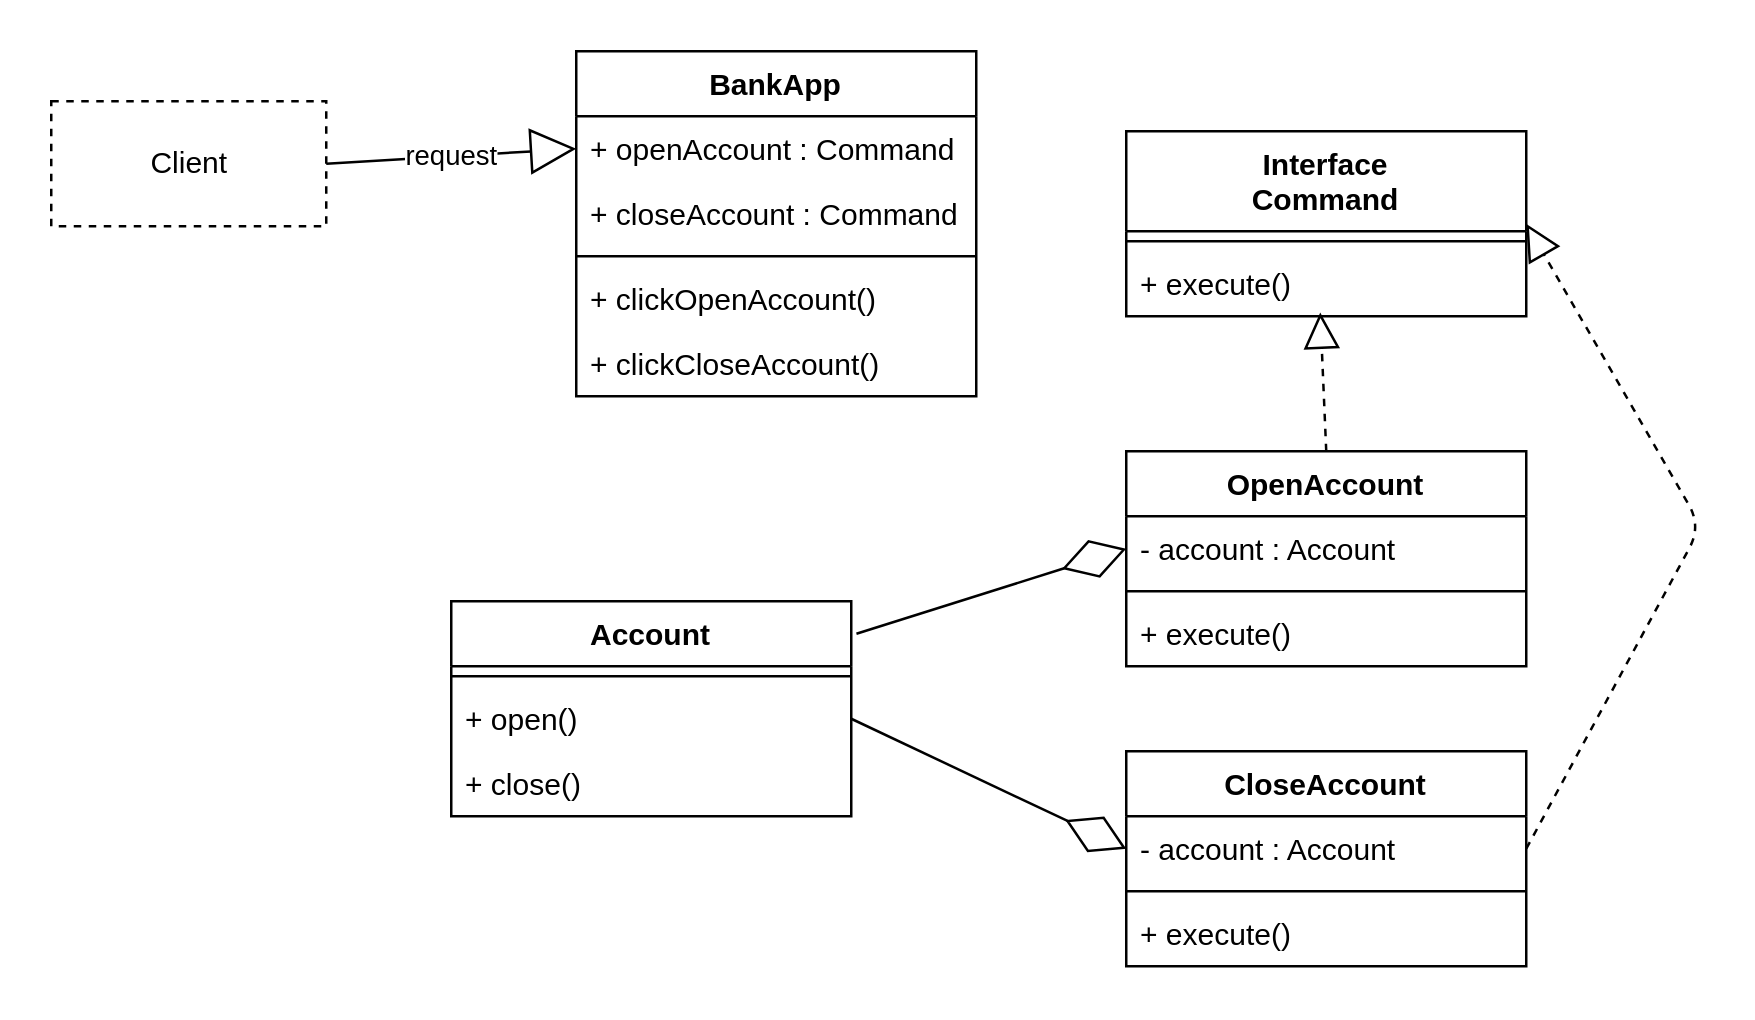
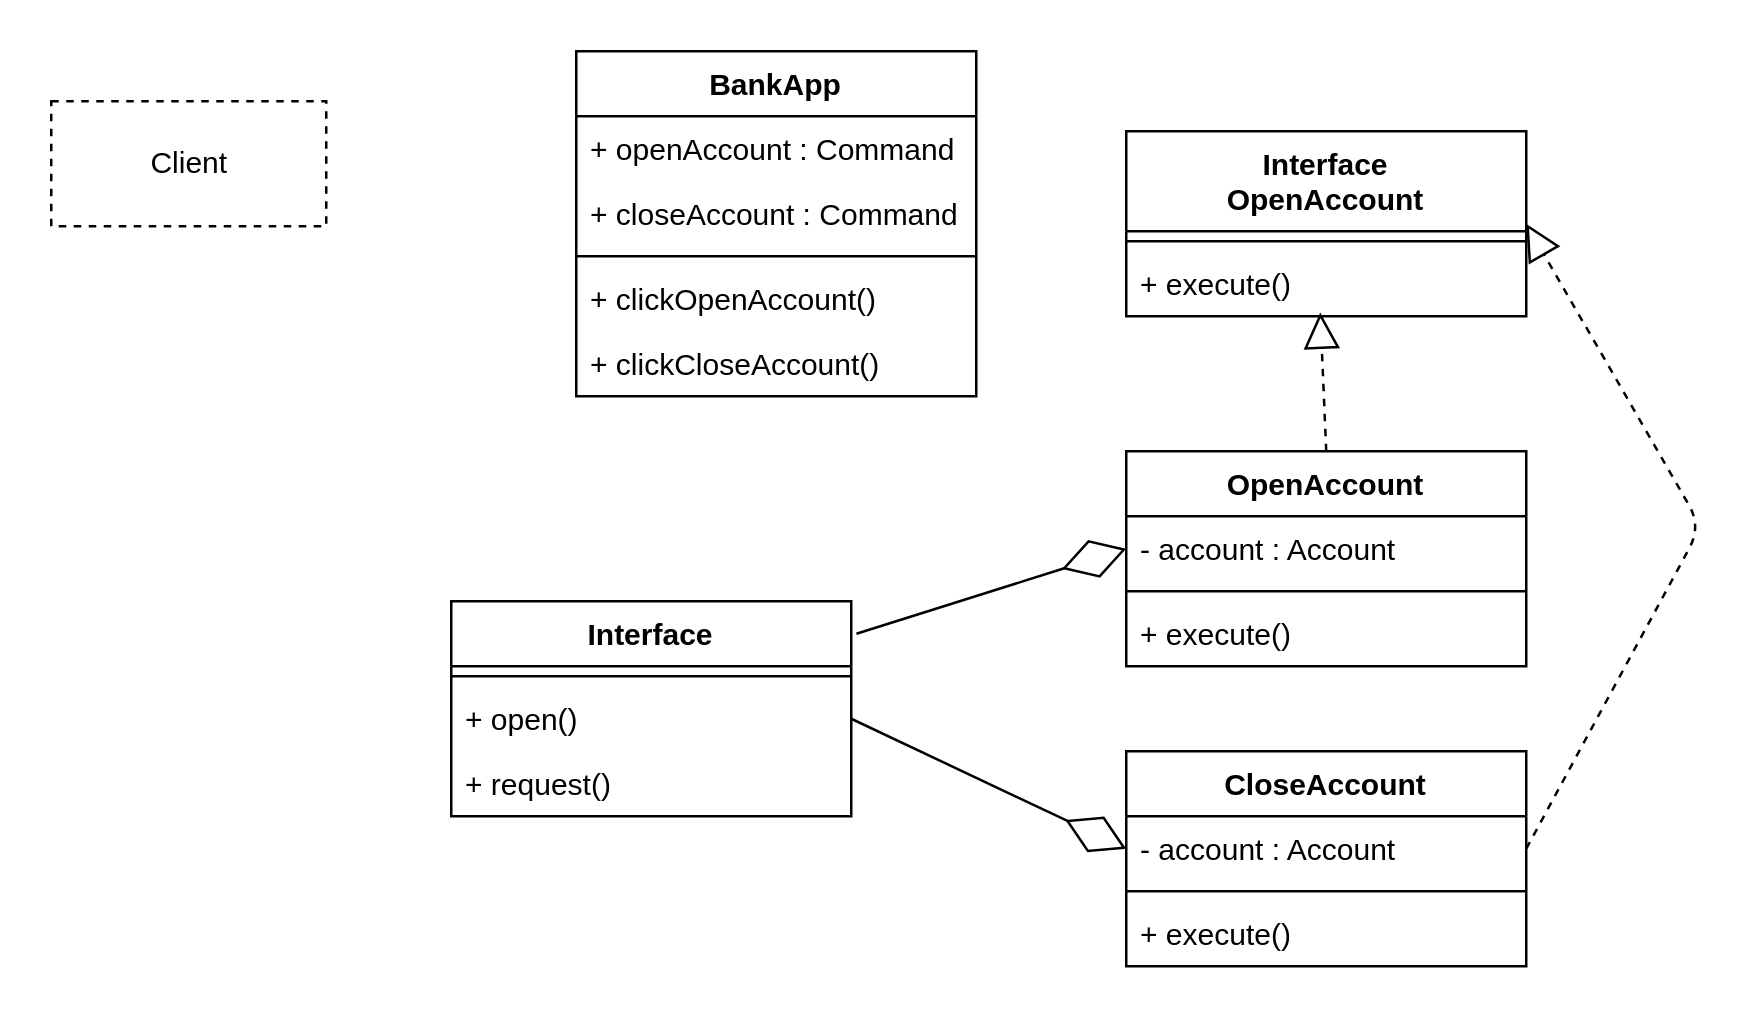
(428, 158) -> none
(1325, 165) -> (1325, 165)
(650, 635) -> (650, 635)
(533, 785) -> (554, 785)
